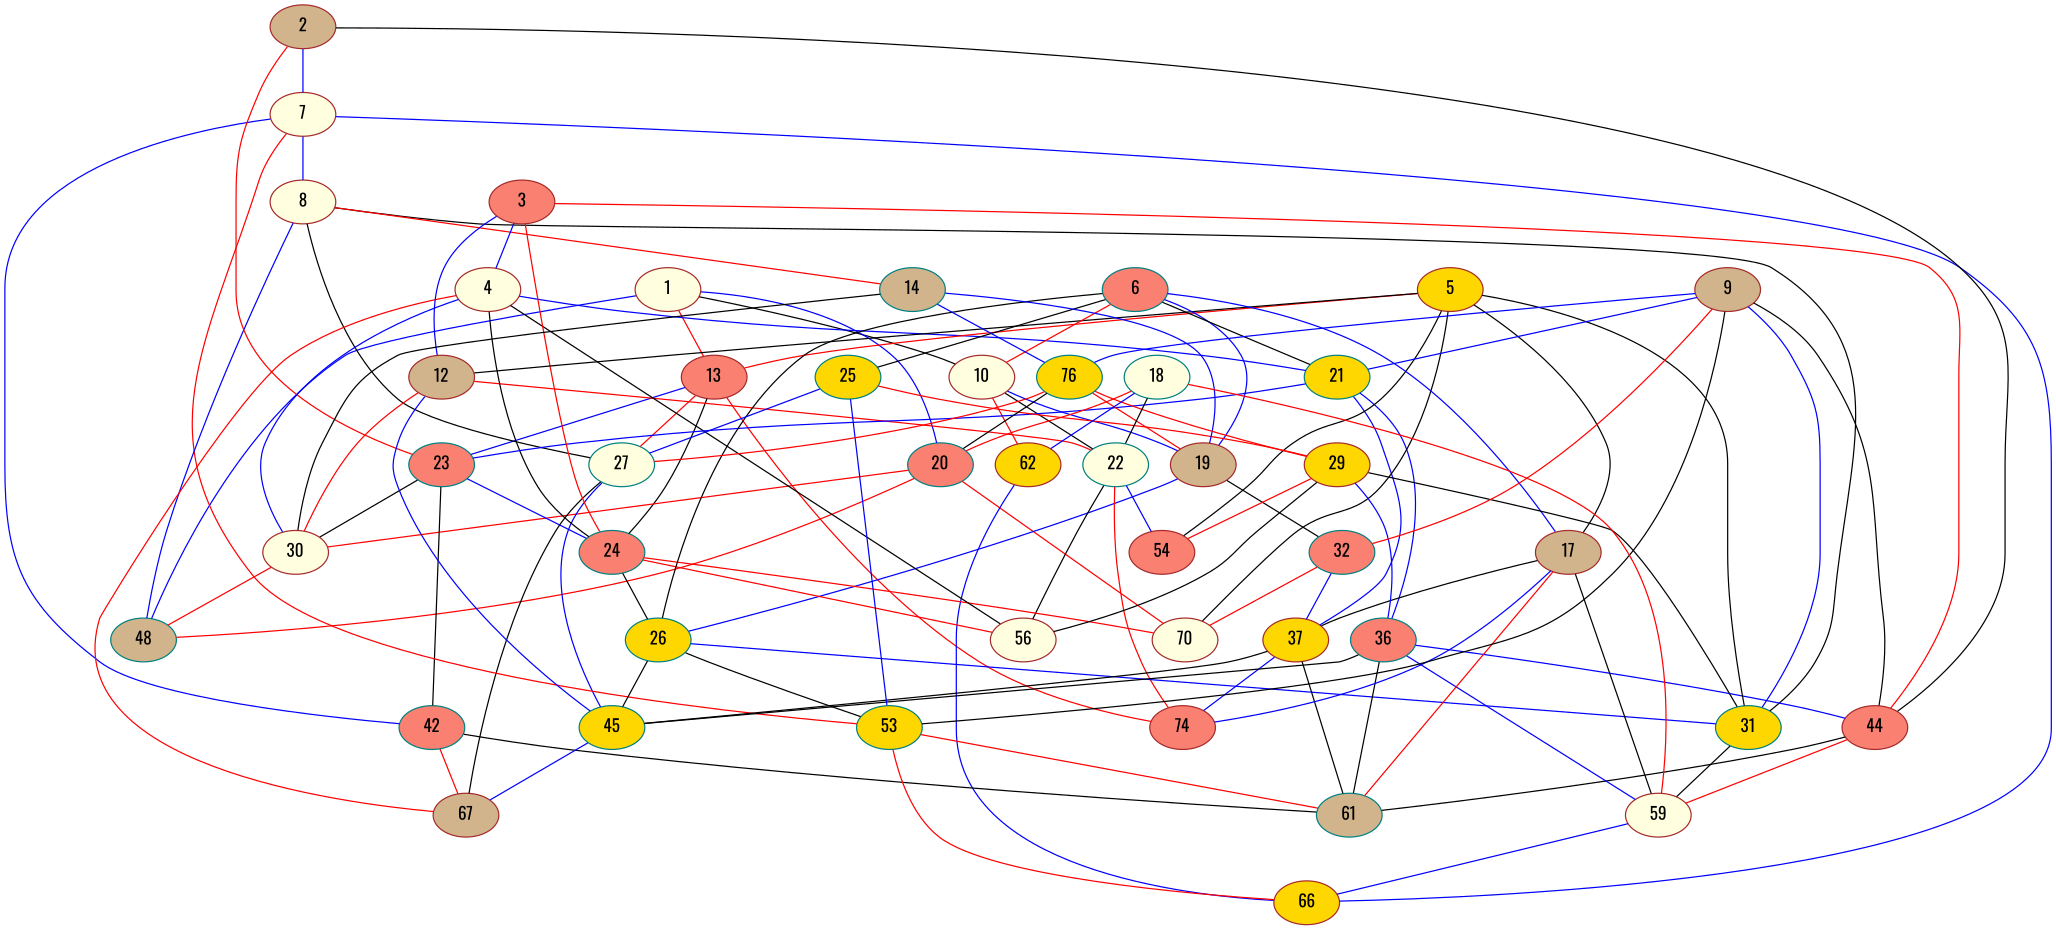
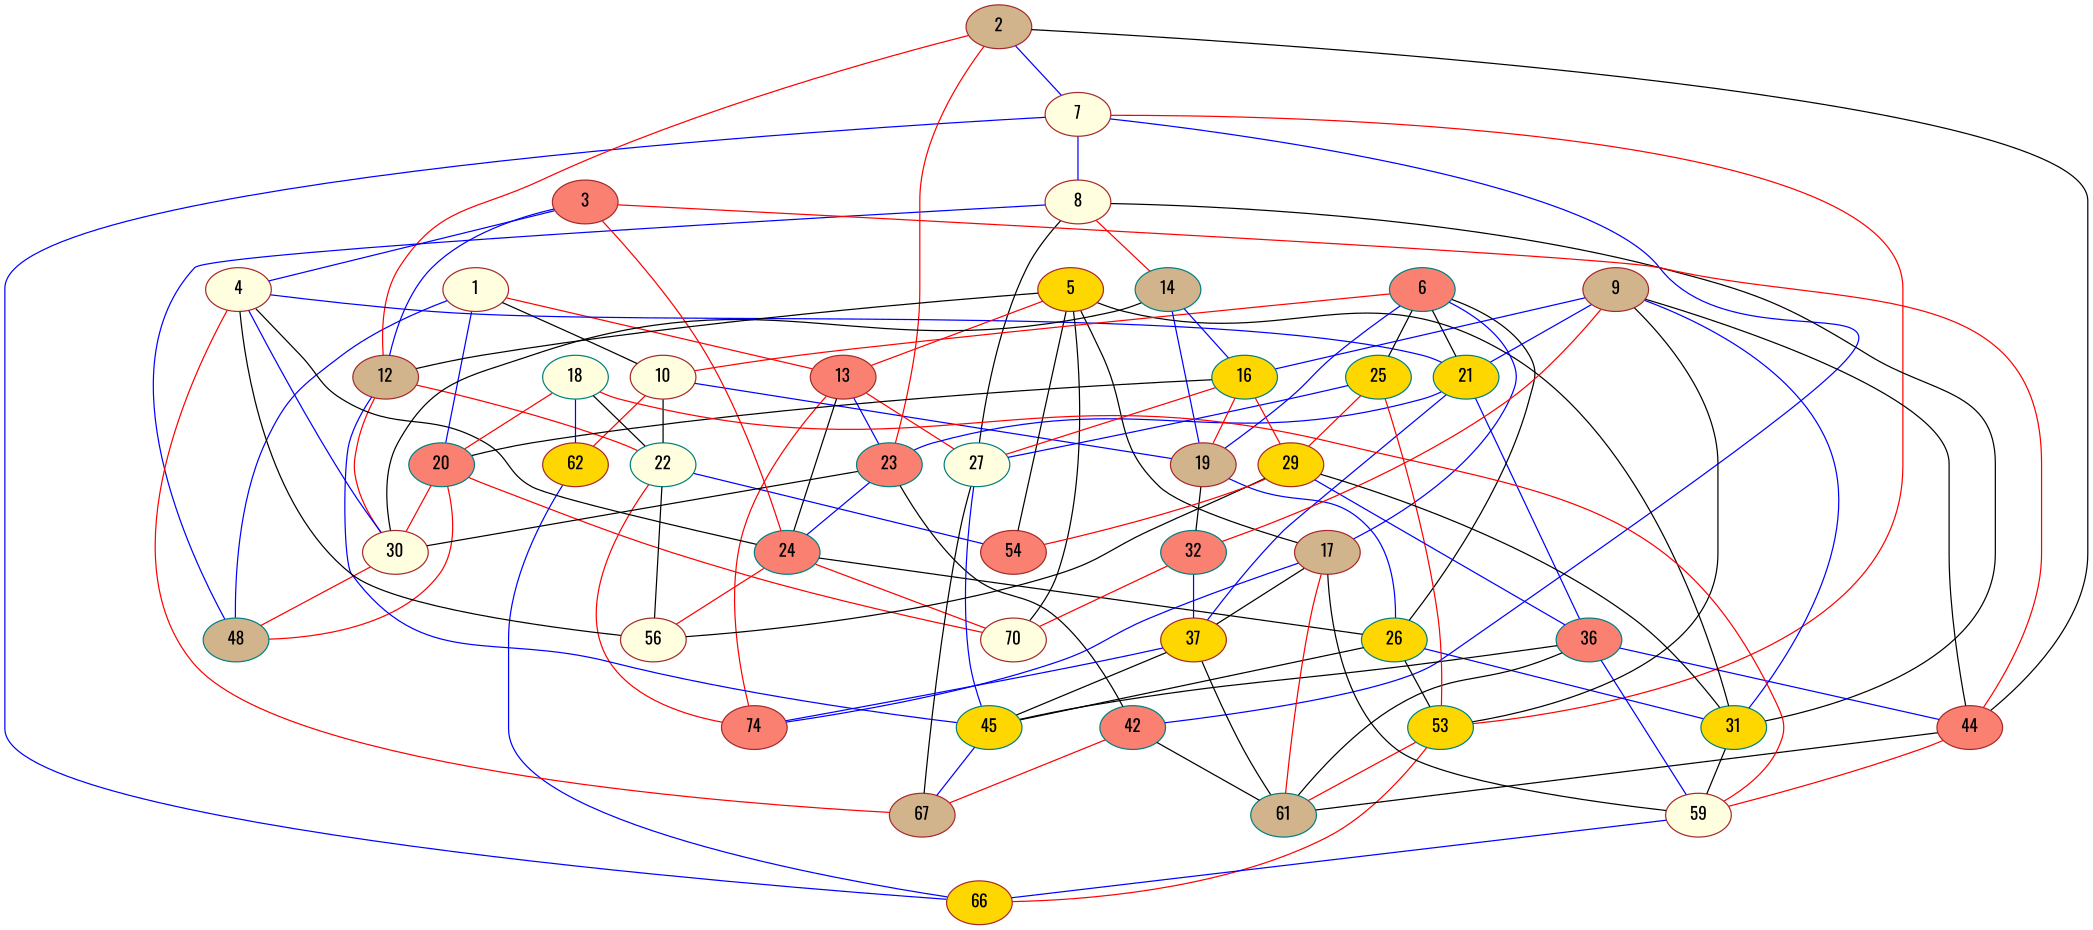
none -> (646, 137)
(1069, 377) -> (1245, 377)
(869, 552) -> (1428, 558)
